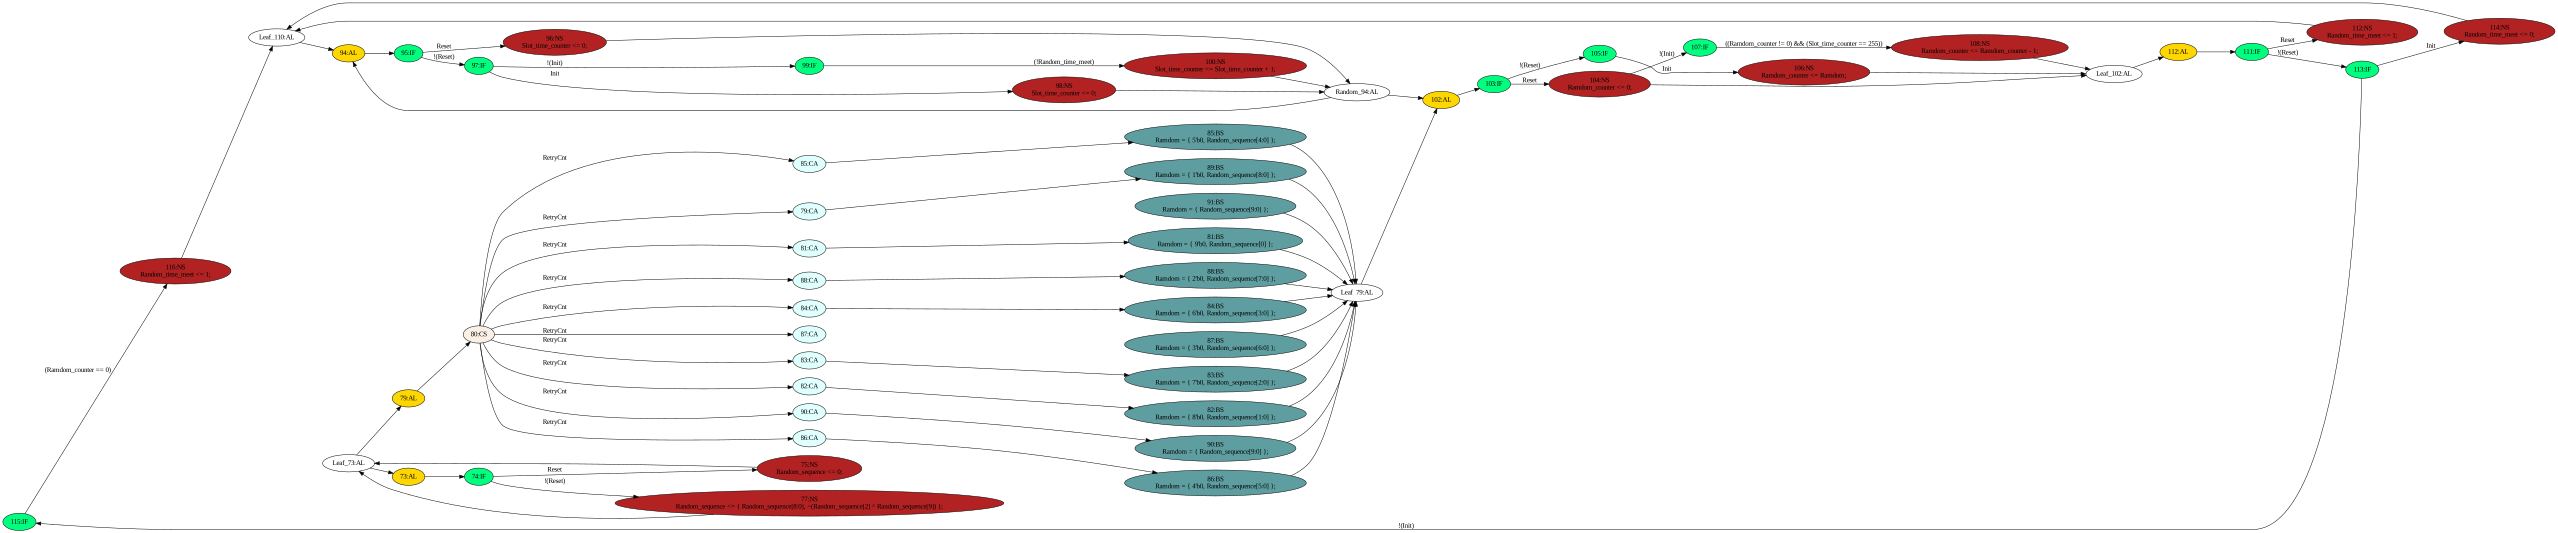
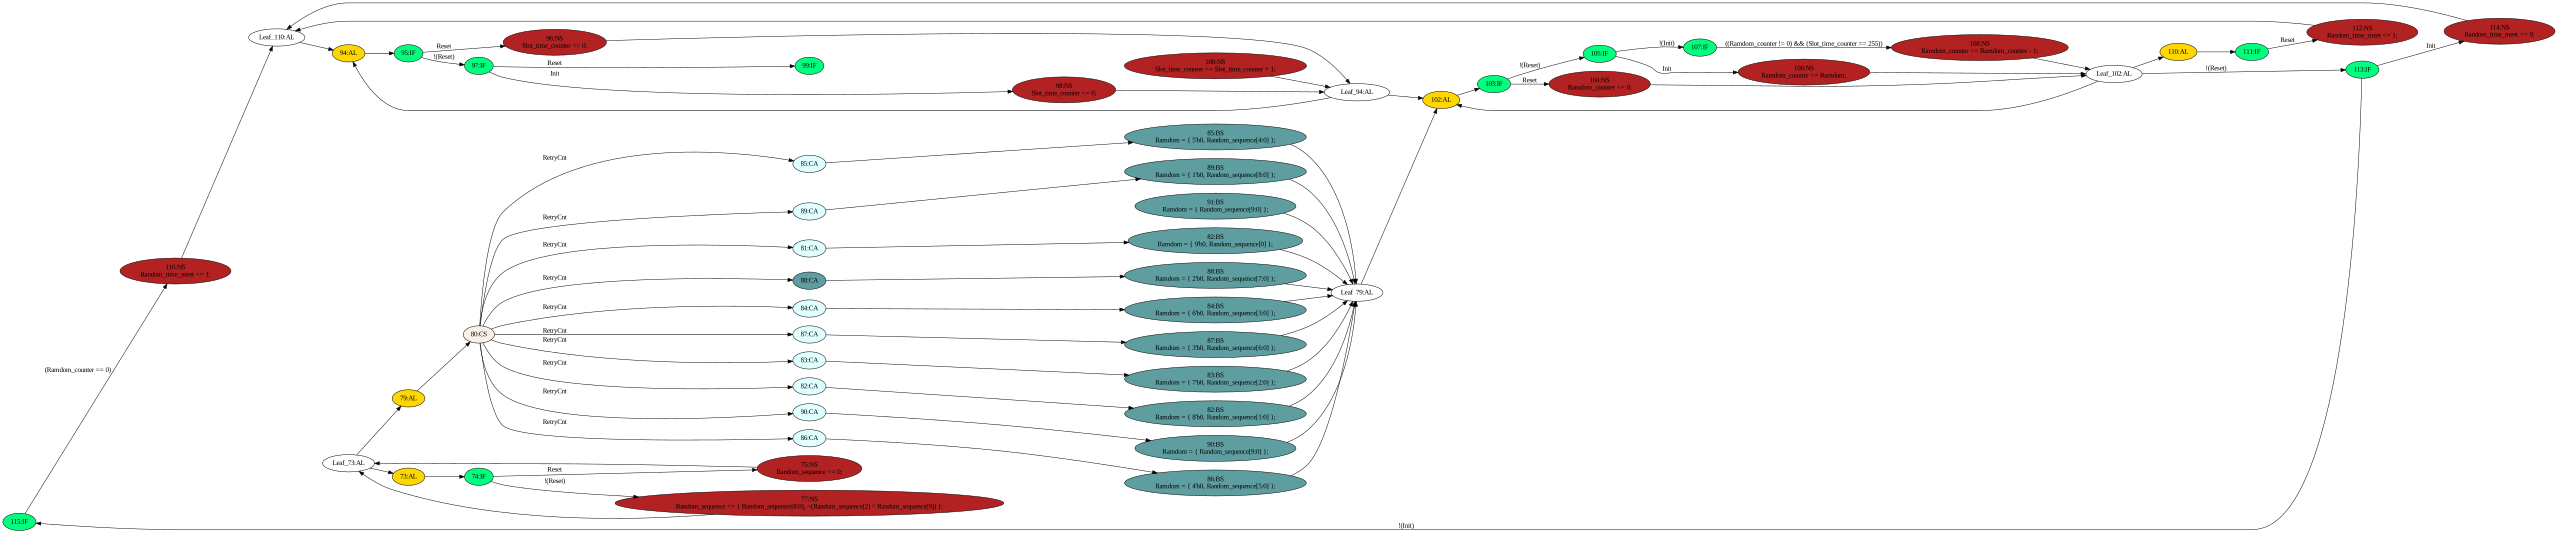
(2178, 52) -> (2178, 52)
(2305, 60) -> (2242, 72)
(555, 63) -> (555, 63)
(1656, 65) -> (1647, 48)
(972, 66) -> none
(1357, 92) -> (1357, 92)
none -> (1782, 111)
(809, 211) -> (809, 211)
(1215, 241) -> (1215, 241)
(809, 281) -> (809, 281)
none -> (974, 339)
